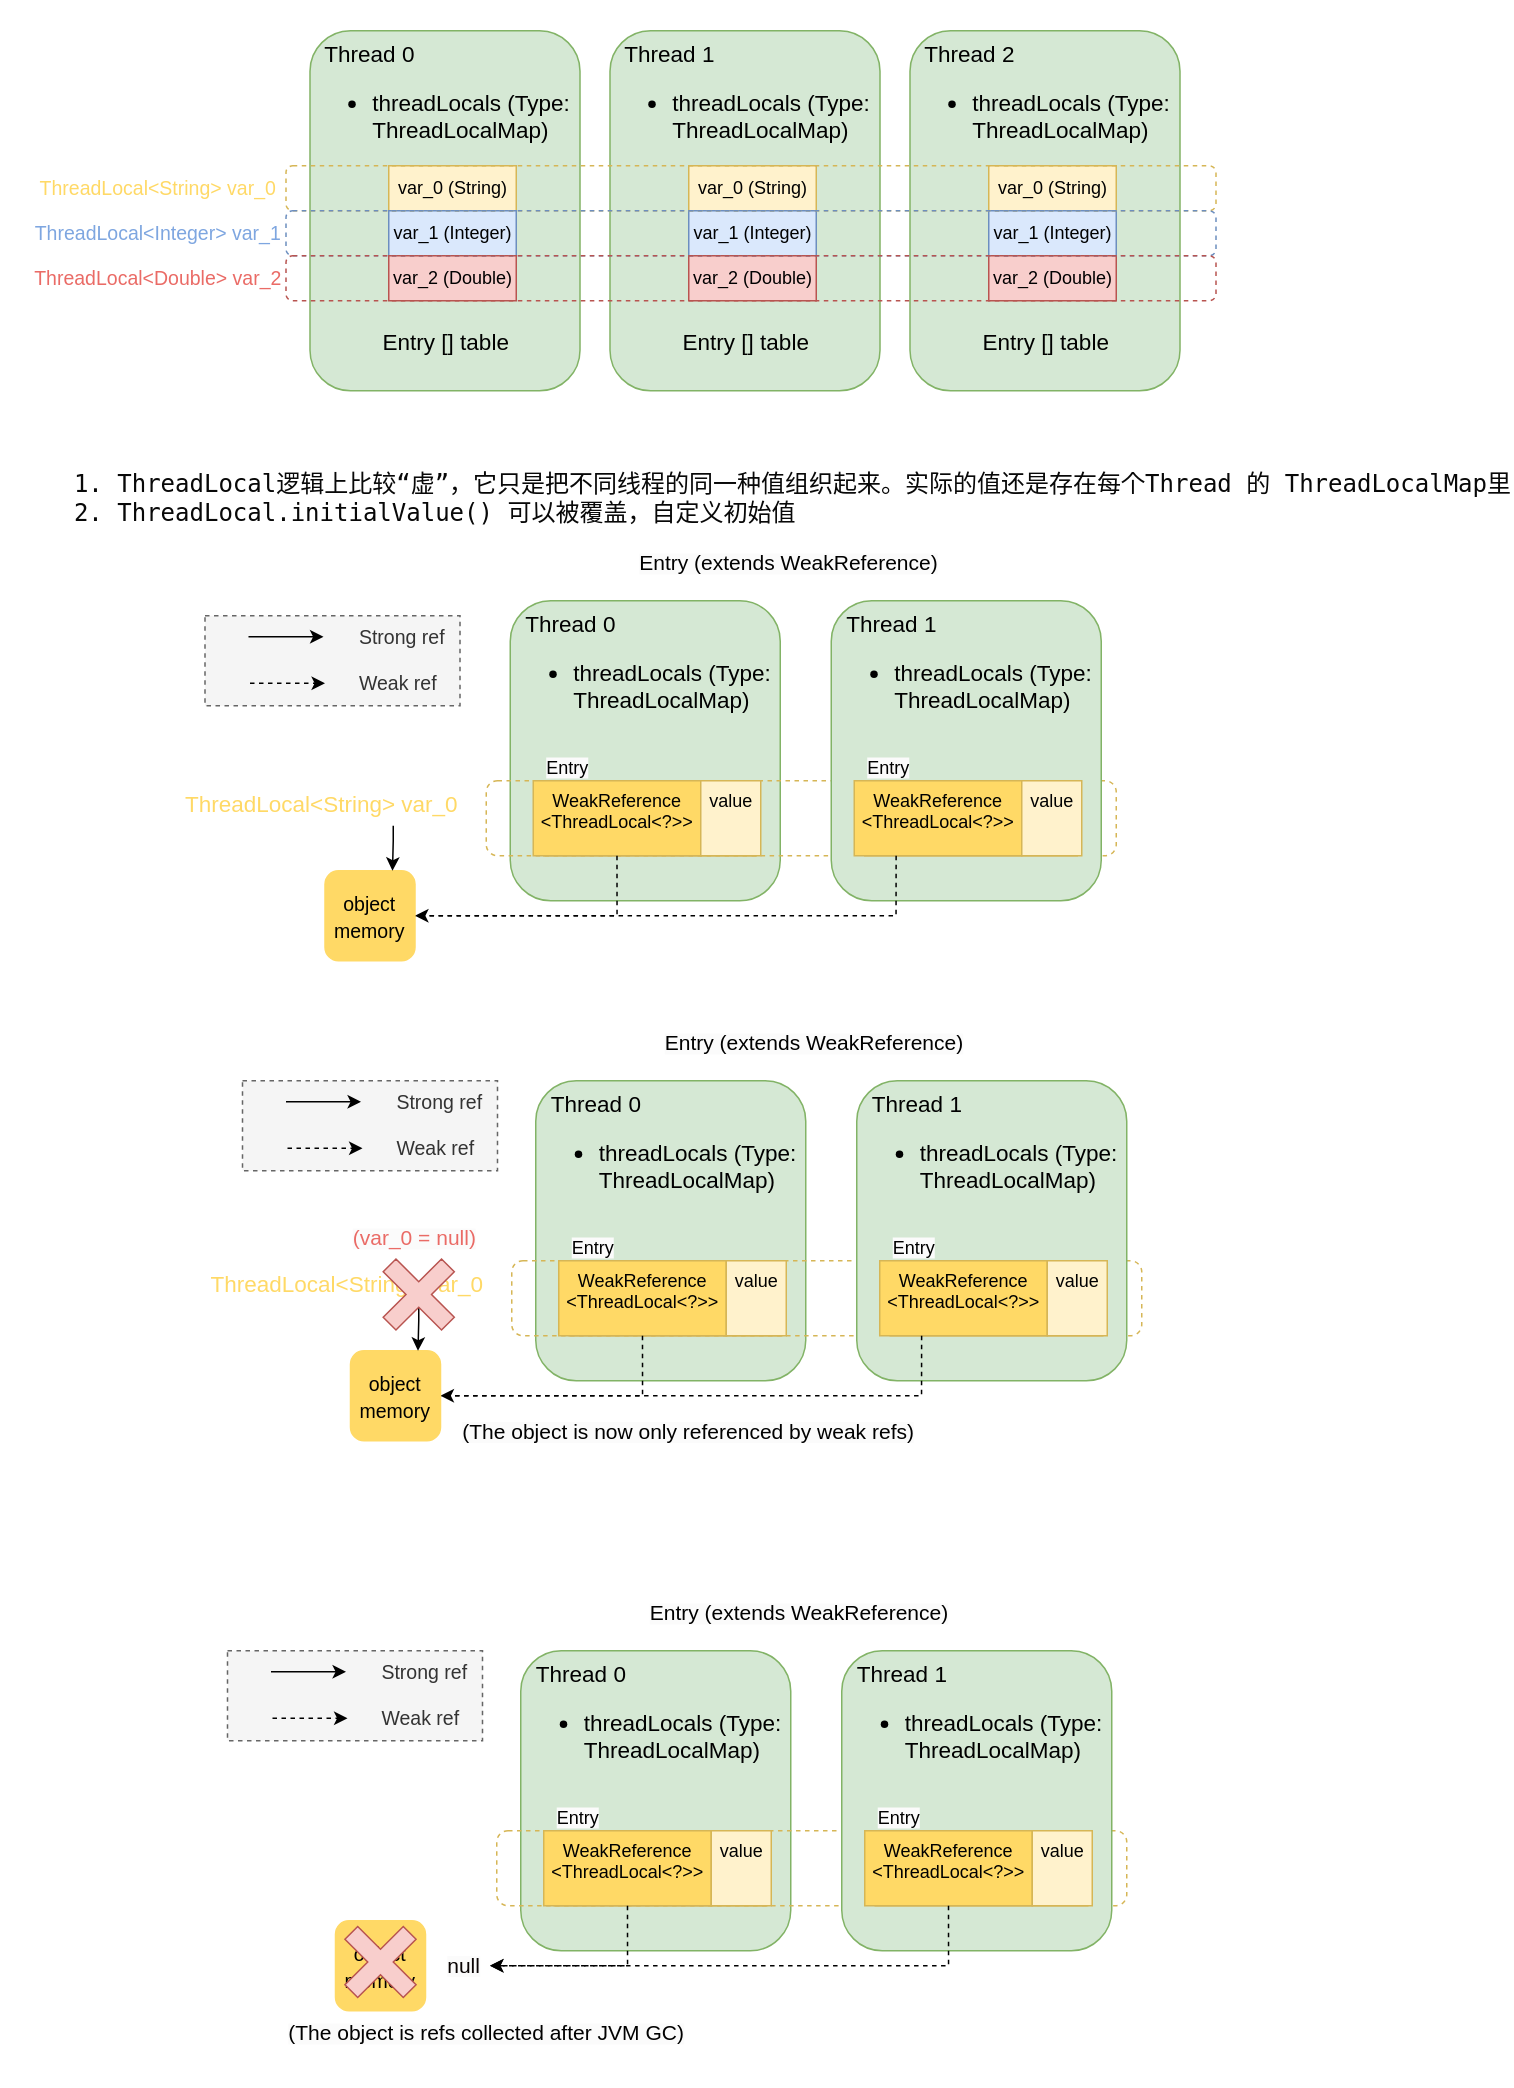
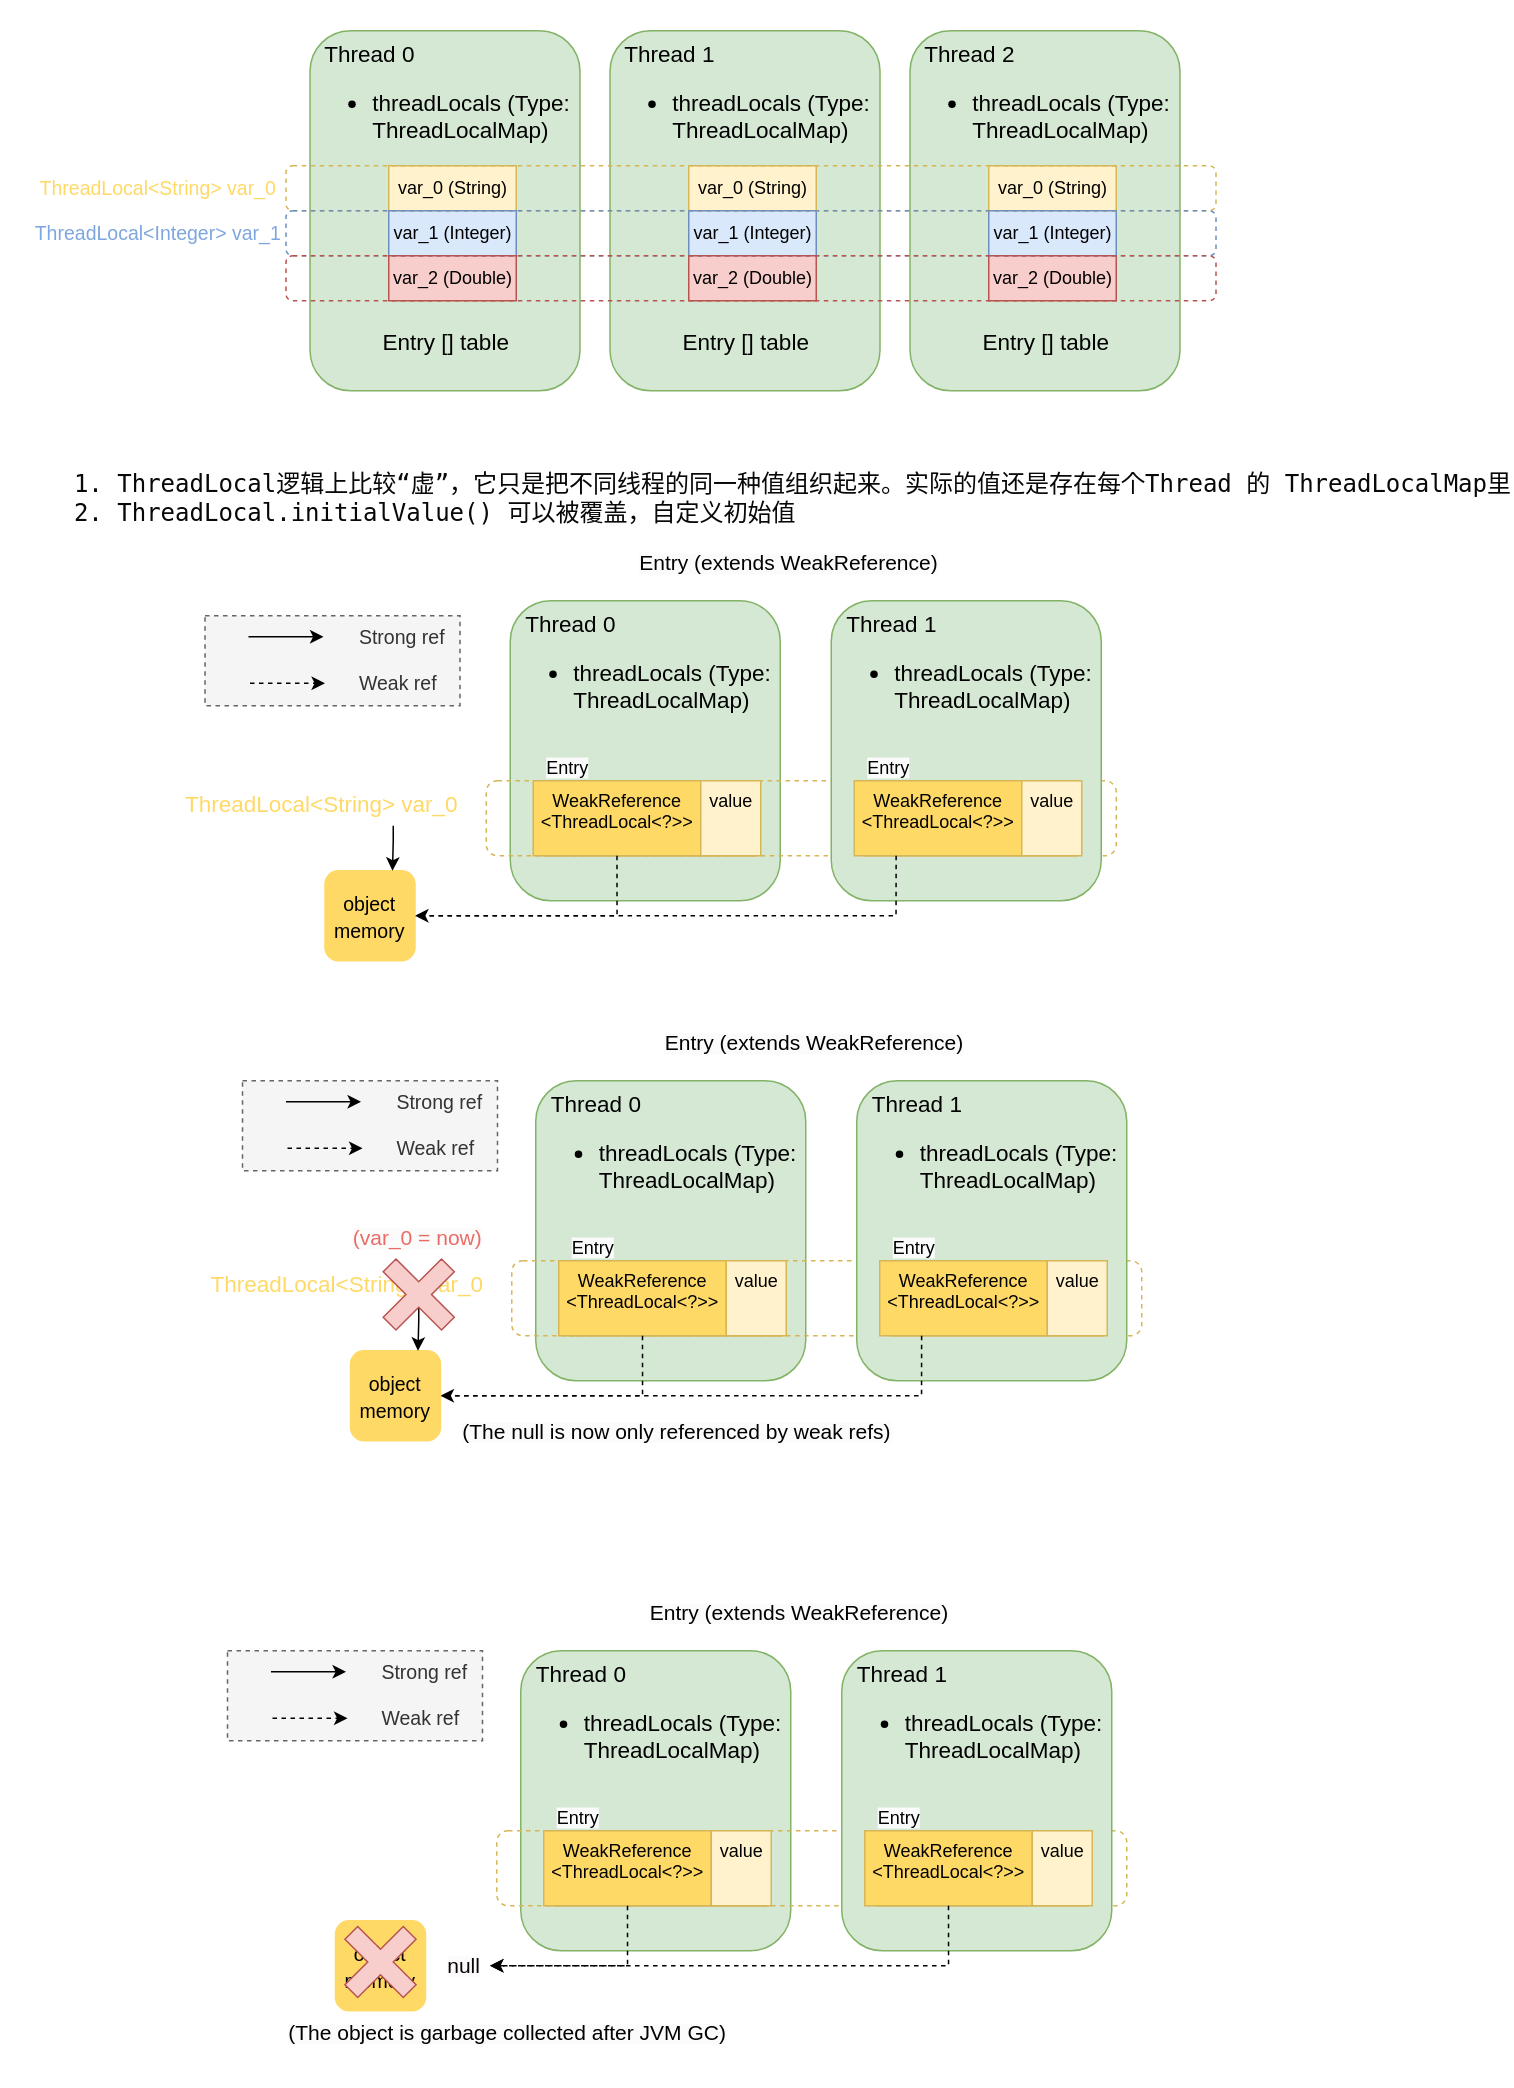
(158, 278) -> none
(414, 1237) -> (414, 1237)
(681, 1431) -> (667, 1431)
(482, 2032) -> (497, 2032)
